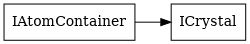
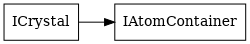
(148, 22) -> (92, 22)
